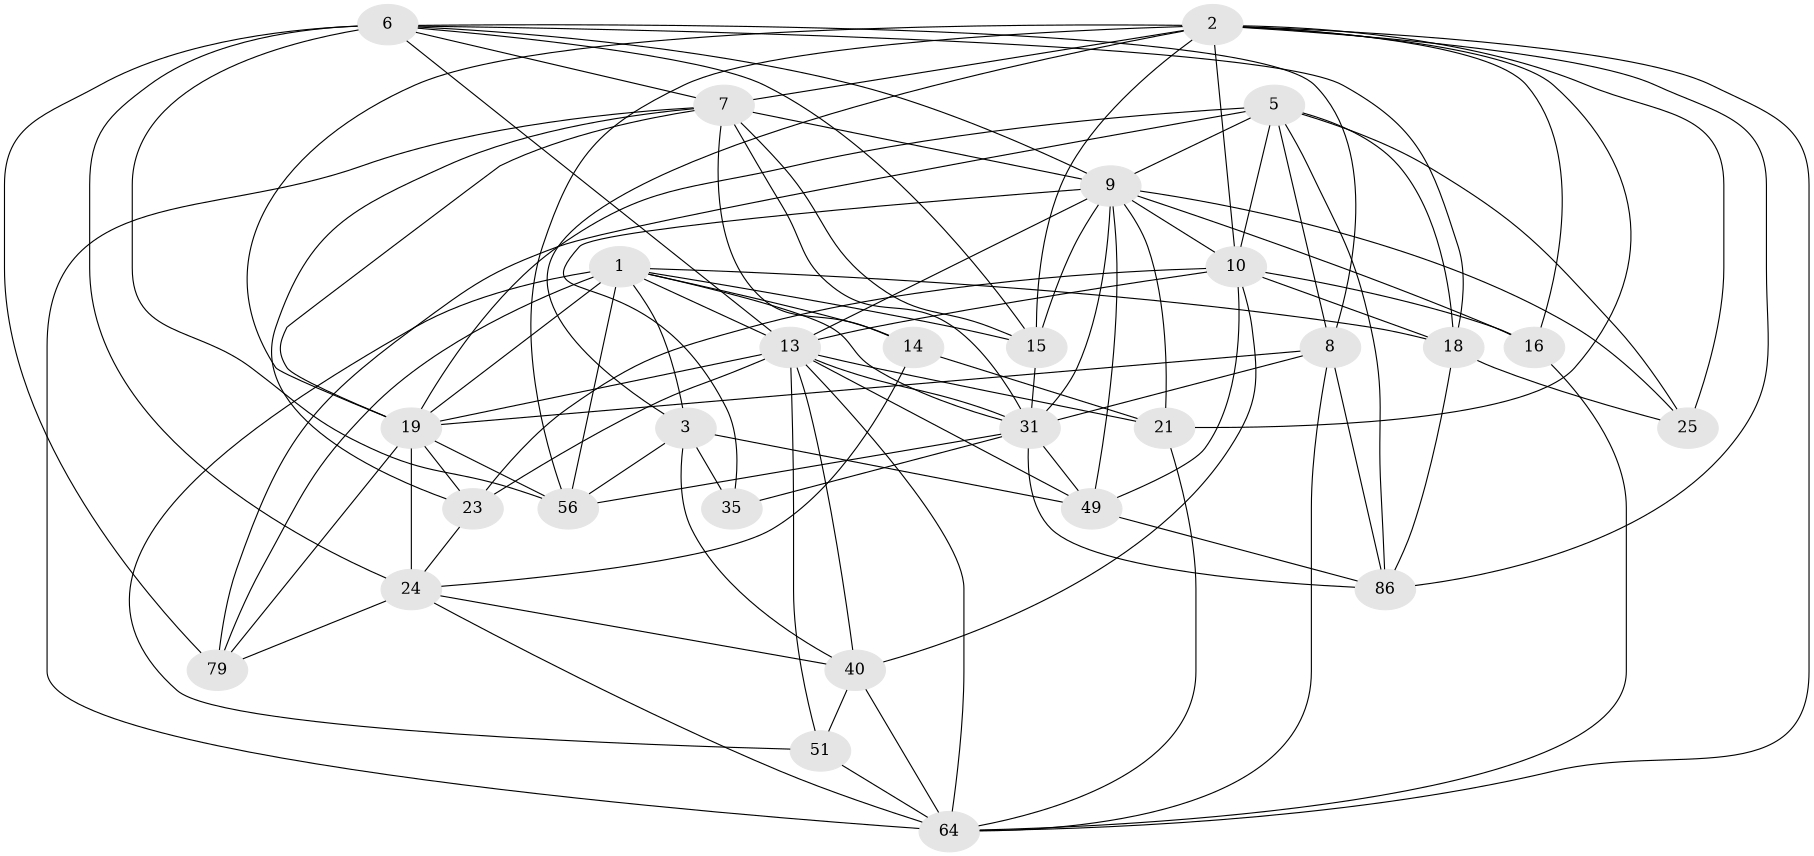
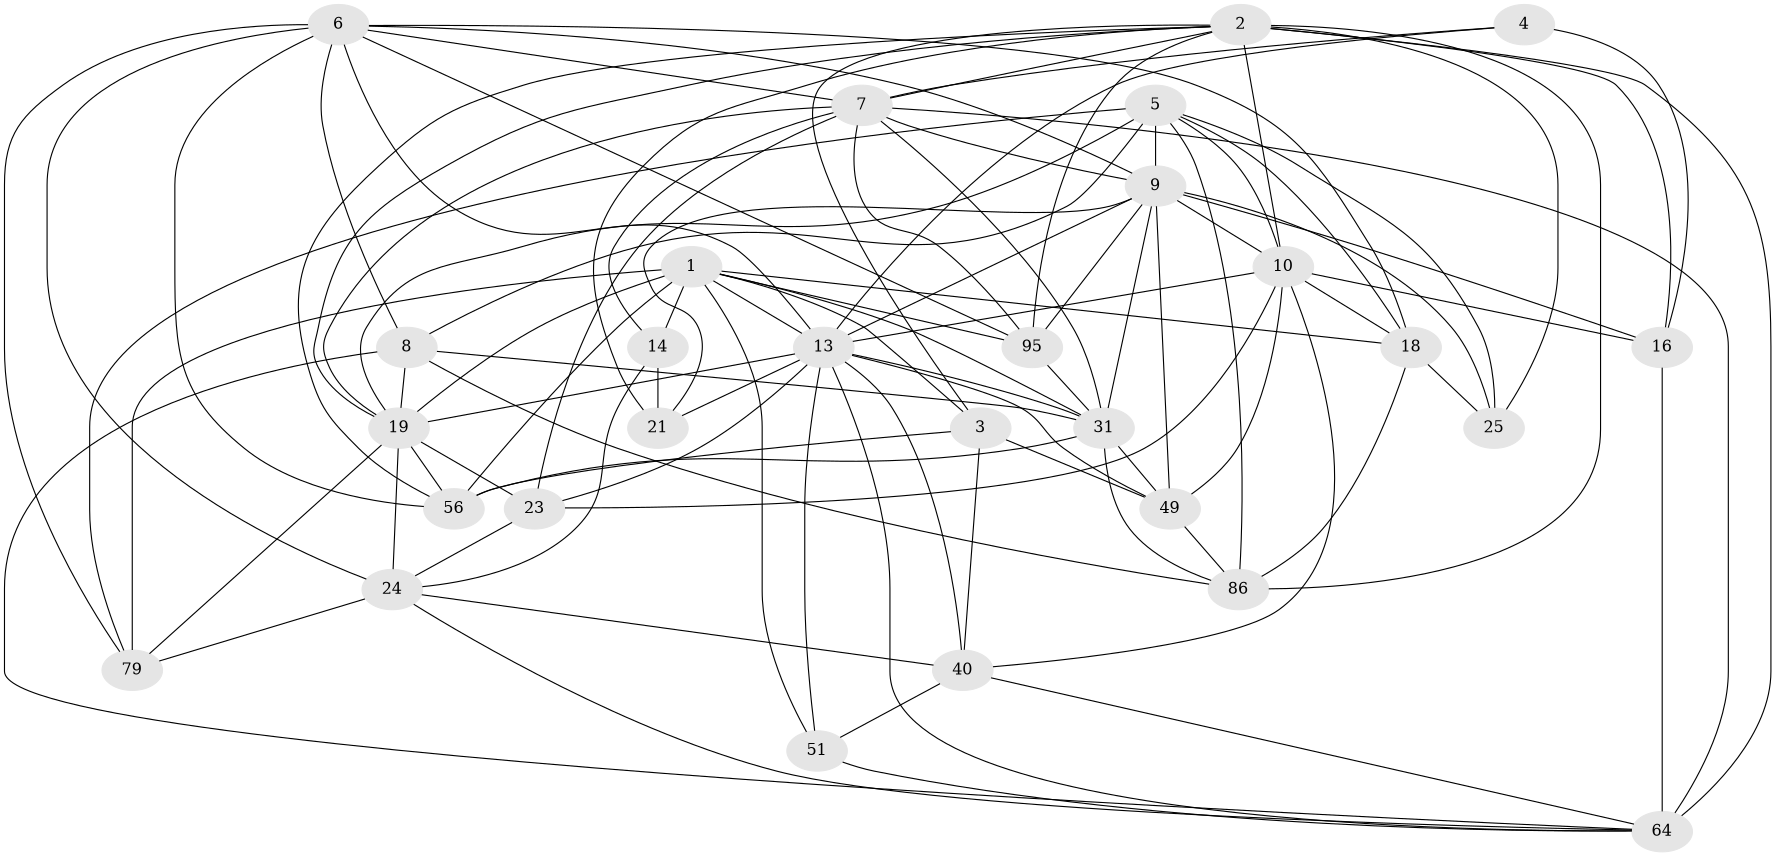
none -> (1524, 25)
(1037, 347) -> (1032, 347)
(732, 509) -> none
(1190, 701) -> none
